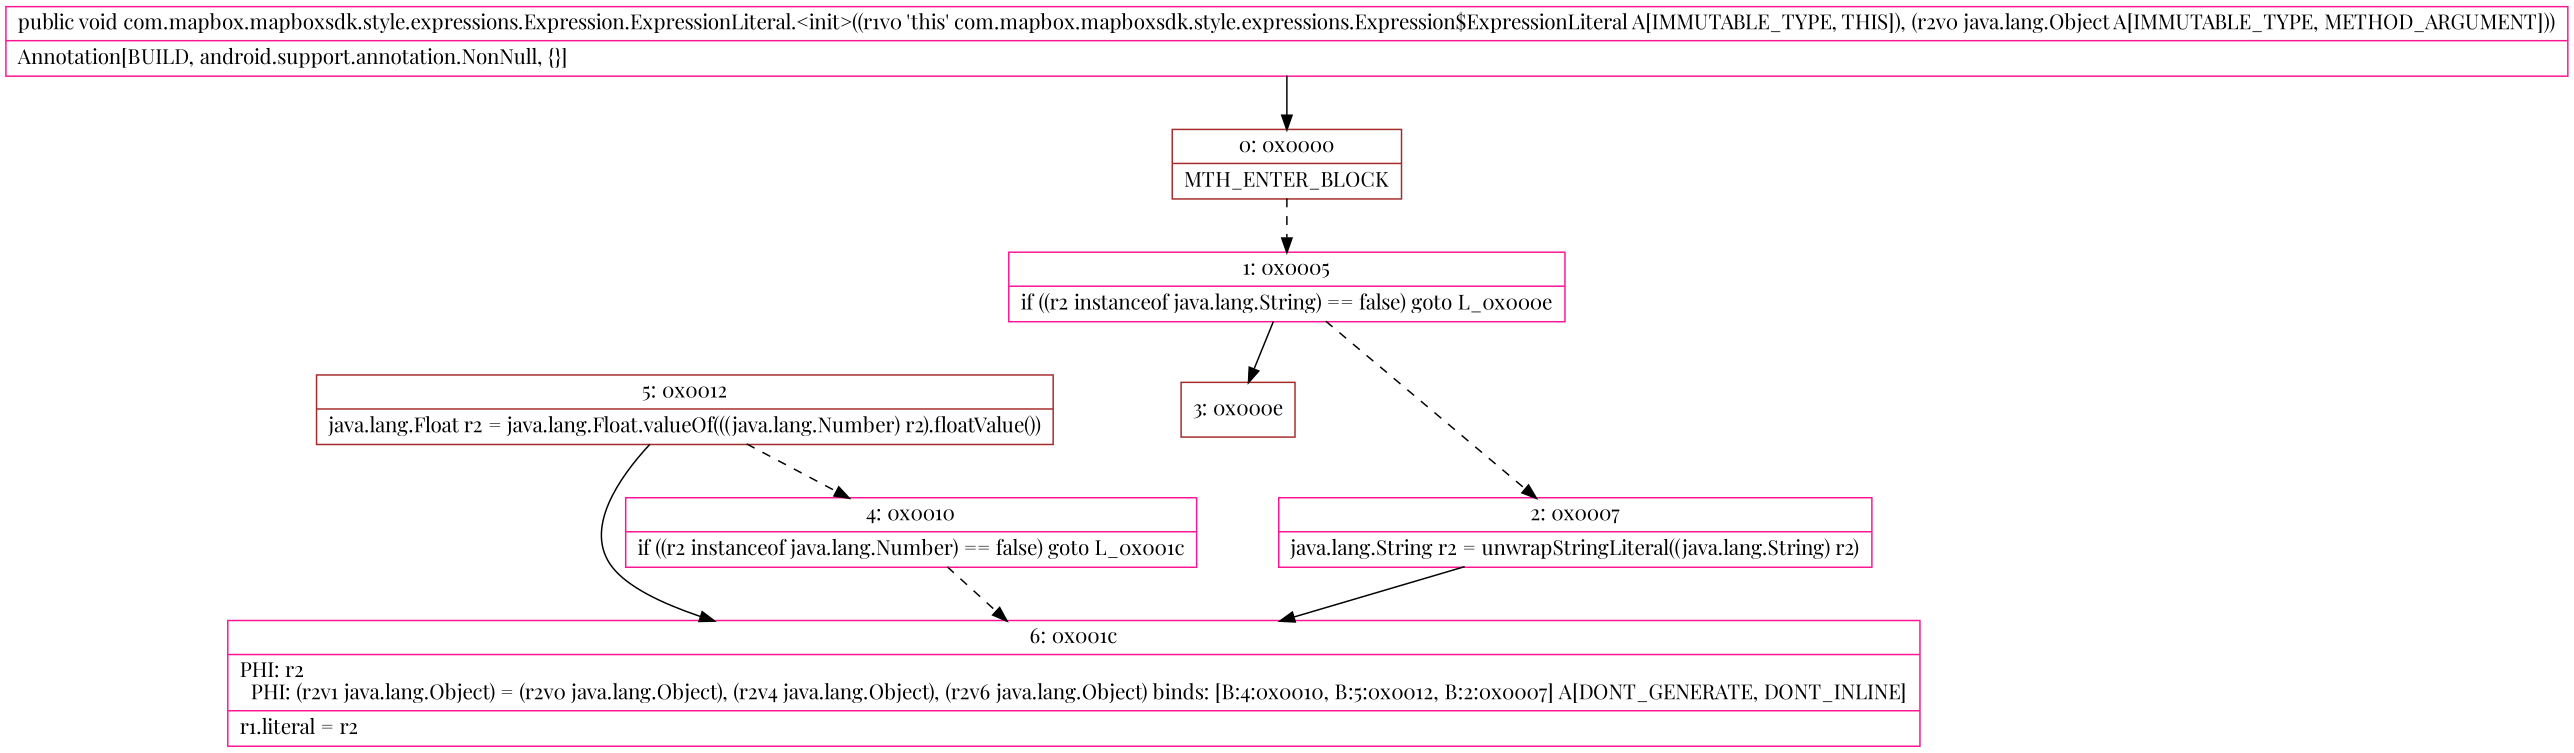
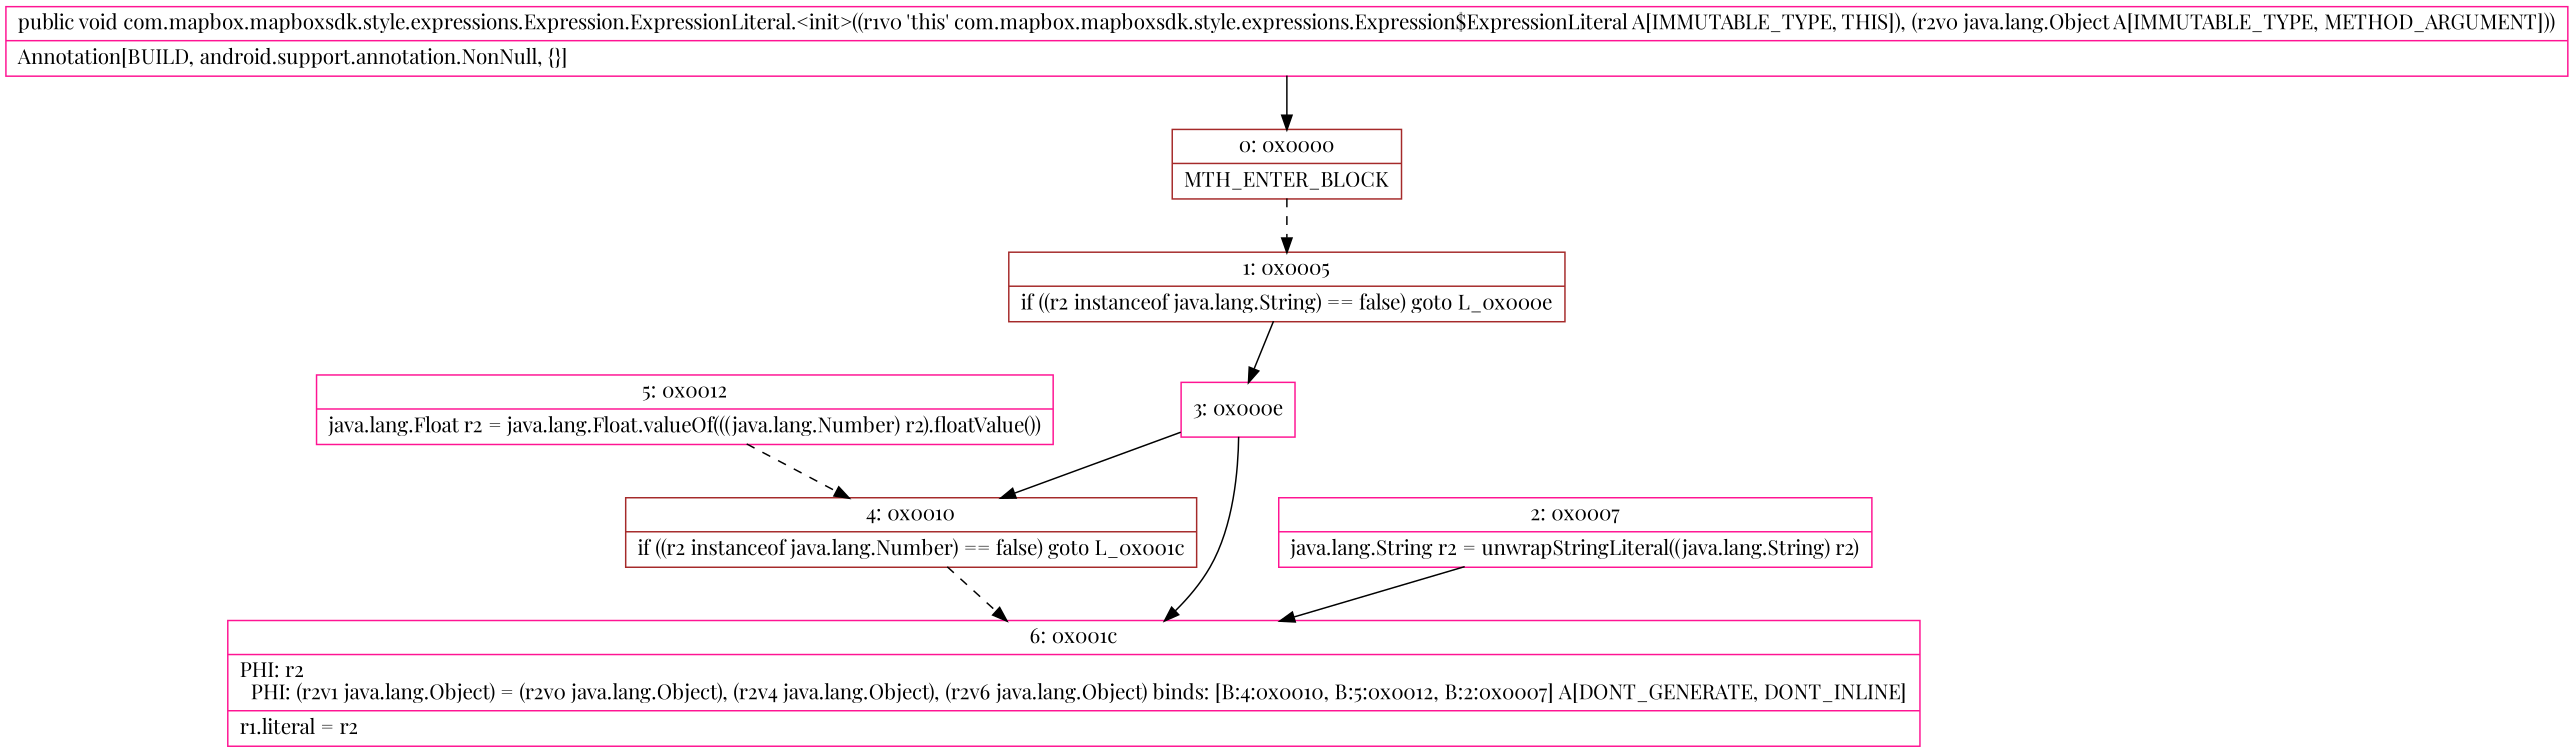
(1287, 287) -> (1287, 287)
(1425, 405) -> none
(685, 410) -> (685, 410)
(1238, 410) -> (1238, 410)
none -> (1098, 463)
(911, 532) -> (911, 532)
(604, 551) -> (1225, 531)
